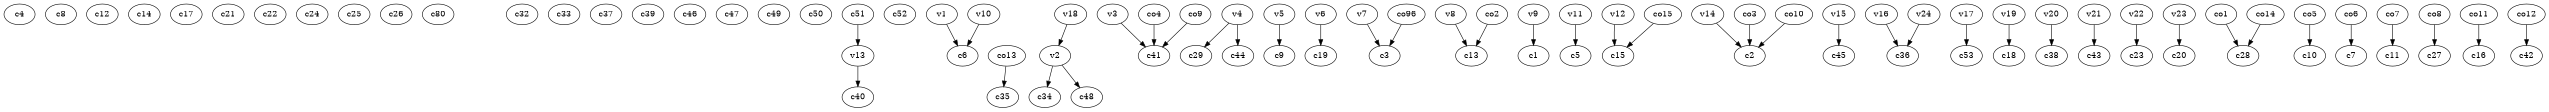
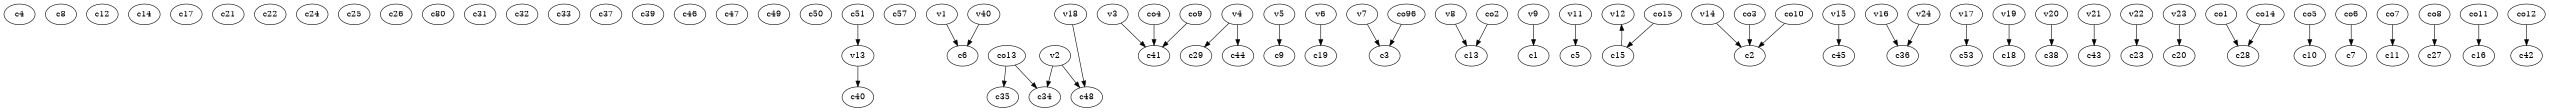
none -> (480, 14)
(900, 14) -> (900, 14)
(984, 14) -> (984, 14)
(1064, 32) -> (1078, 53)
(1614, 32) -> (1622, 38)
none -> (1024, 74)
